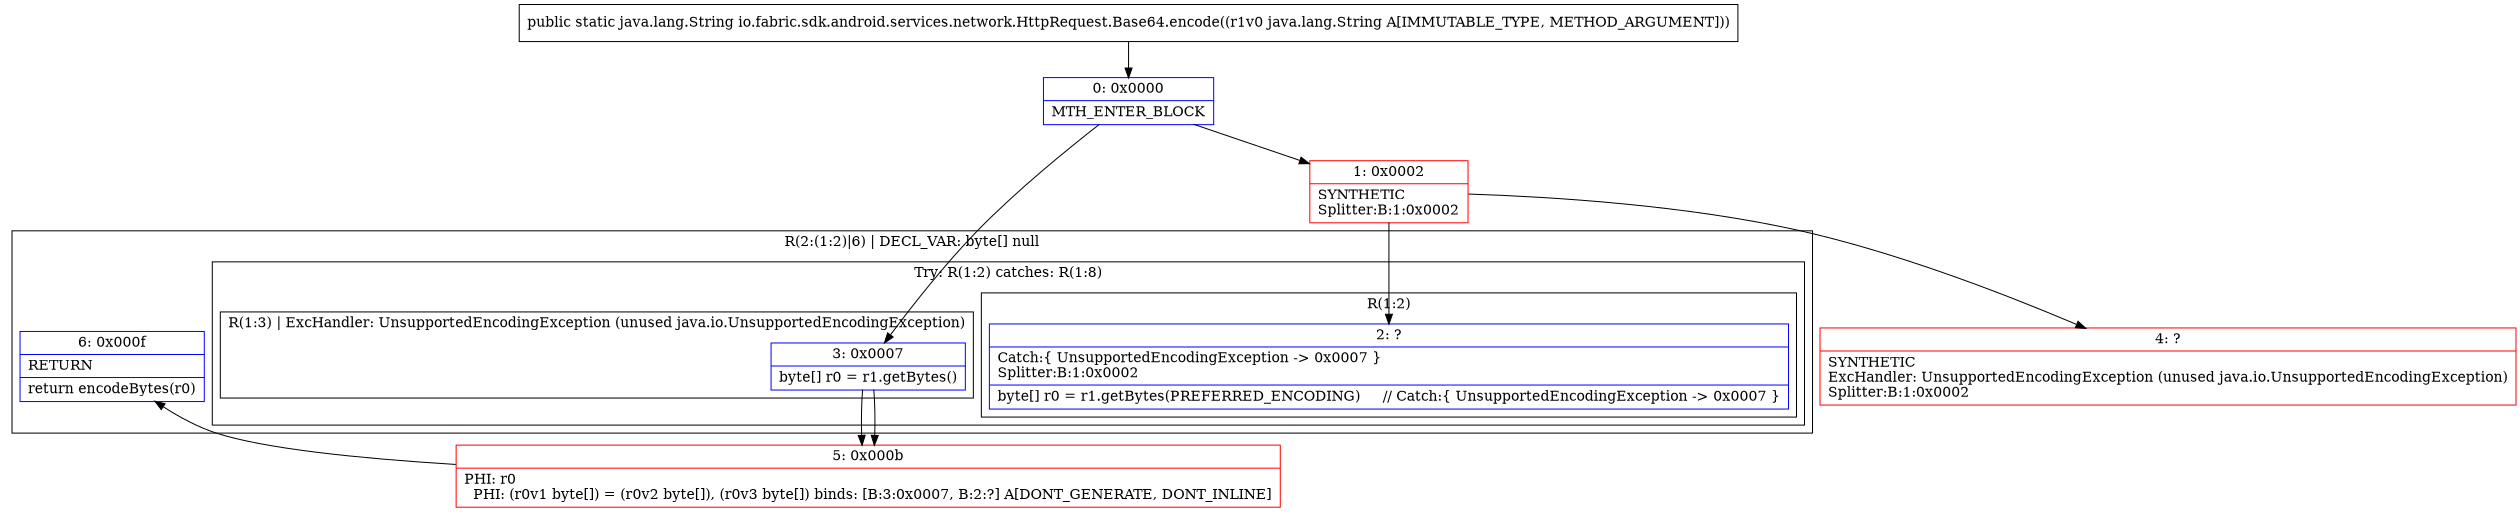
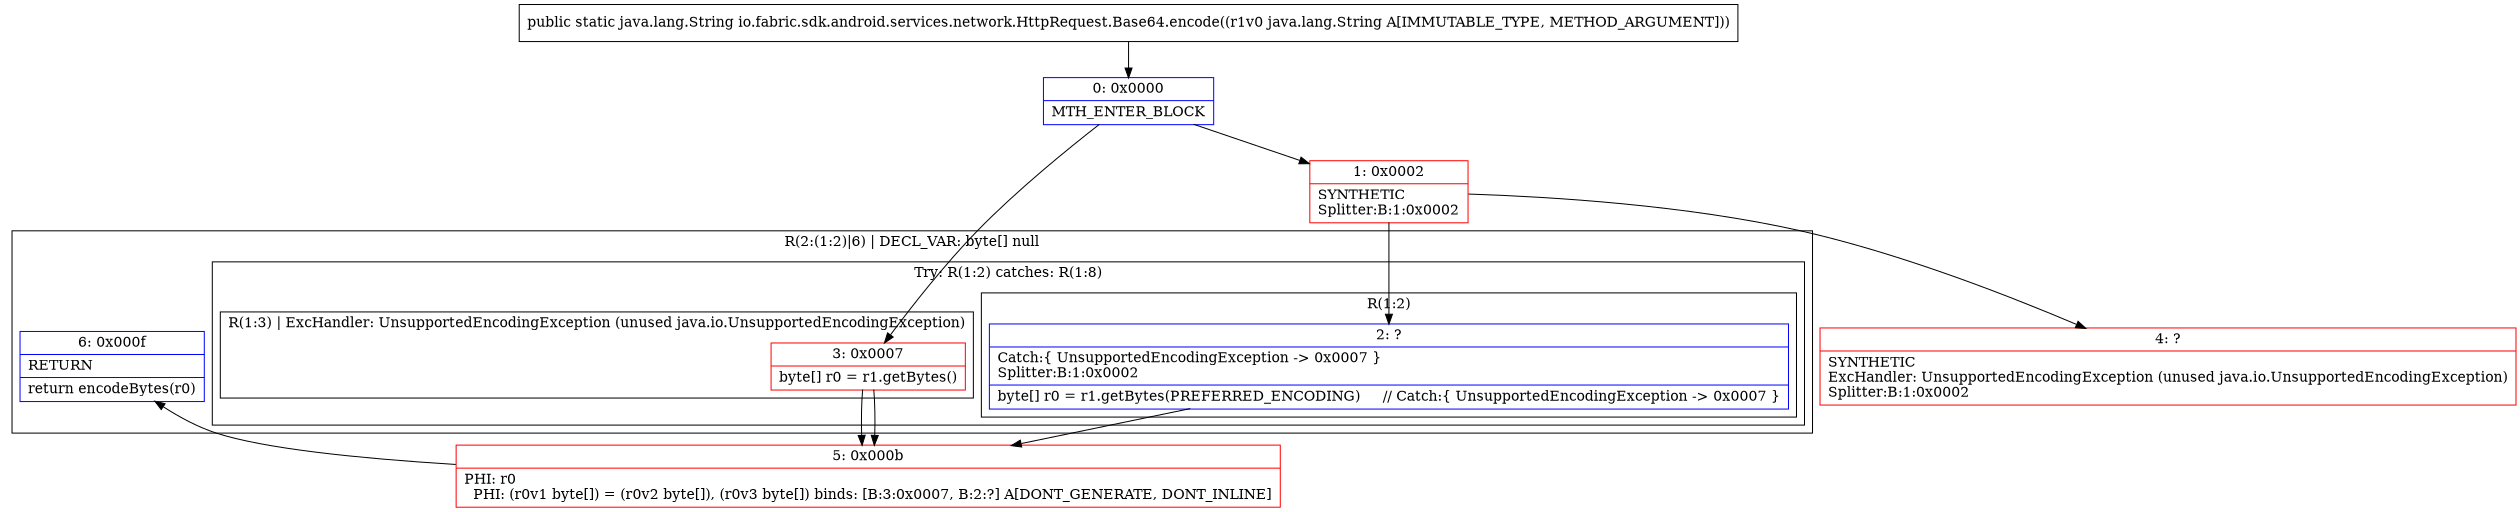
(868, 367) -> (868, 367)
none -> (1106, 426)
